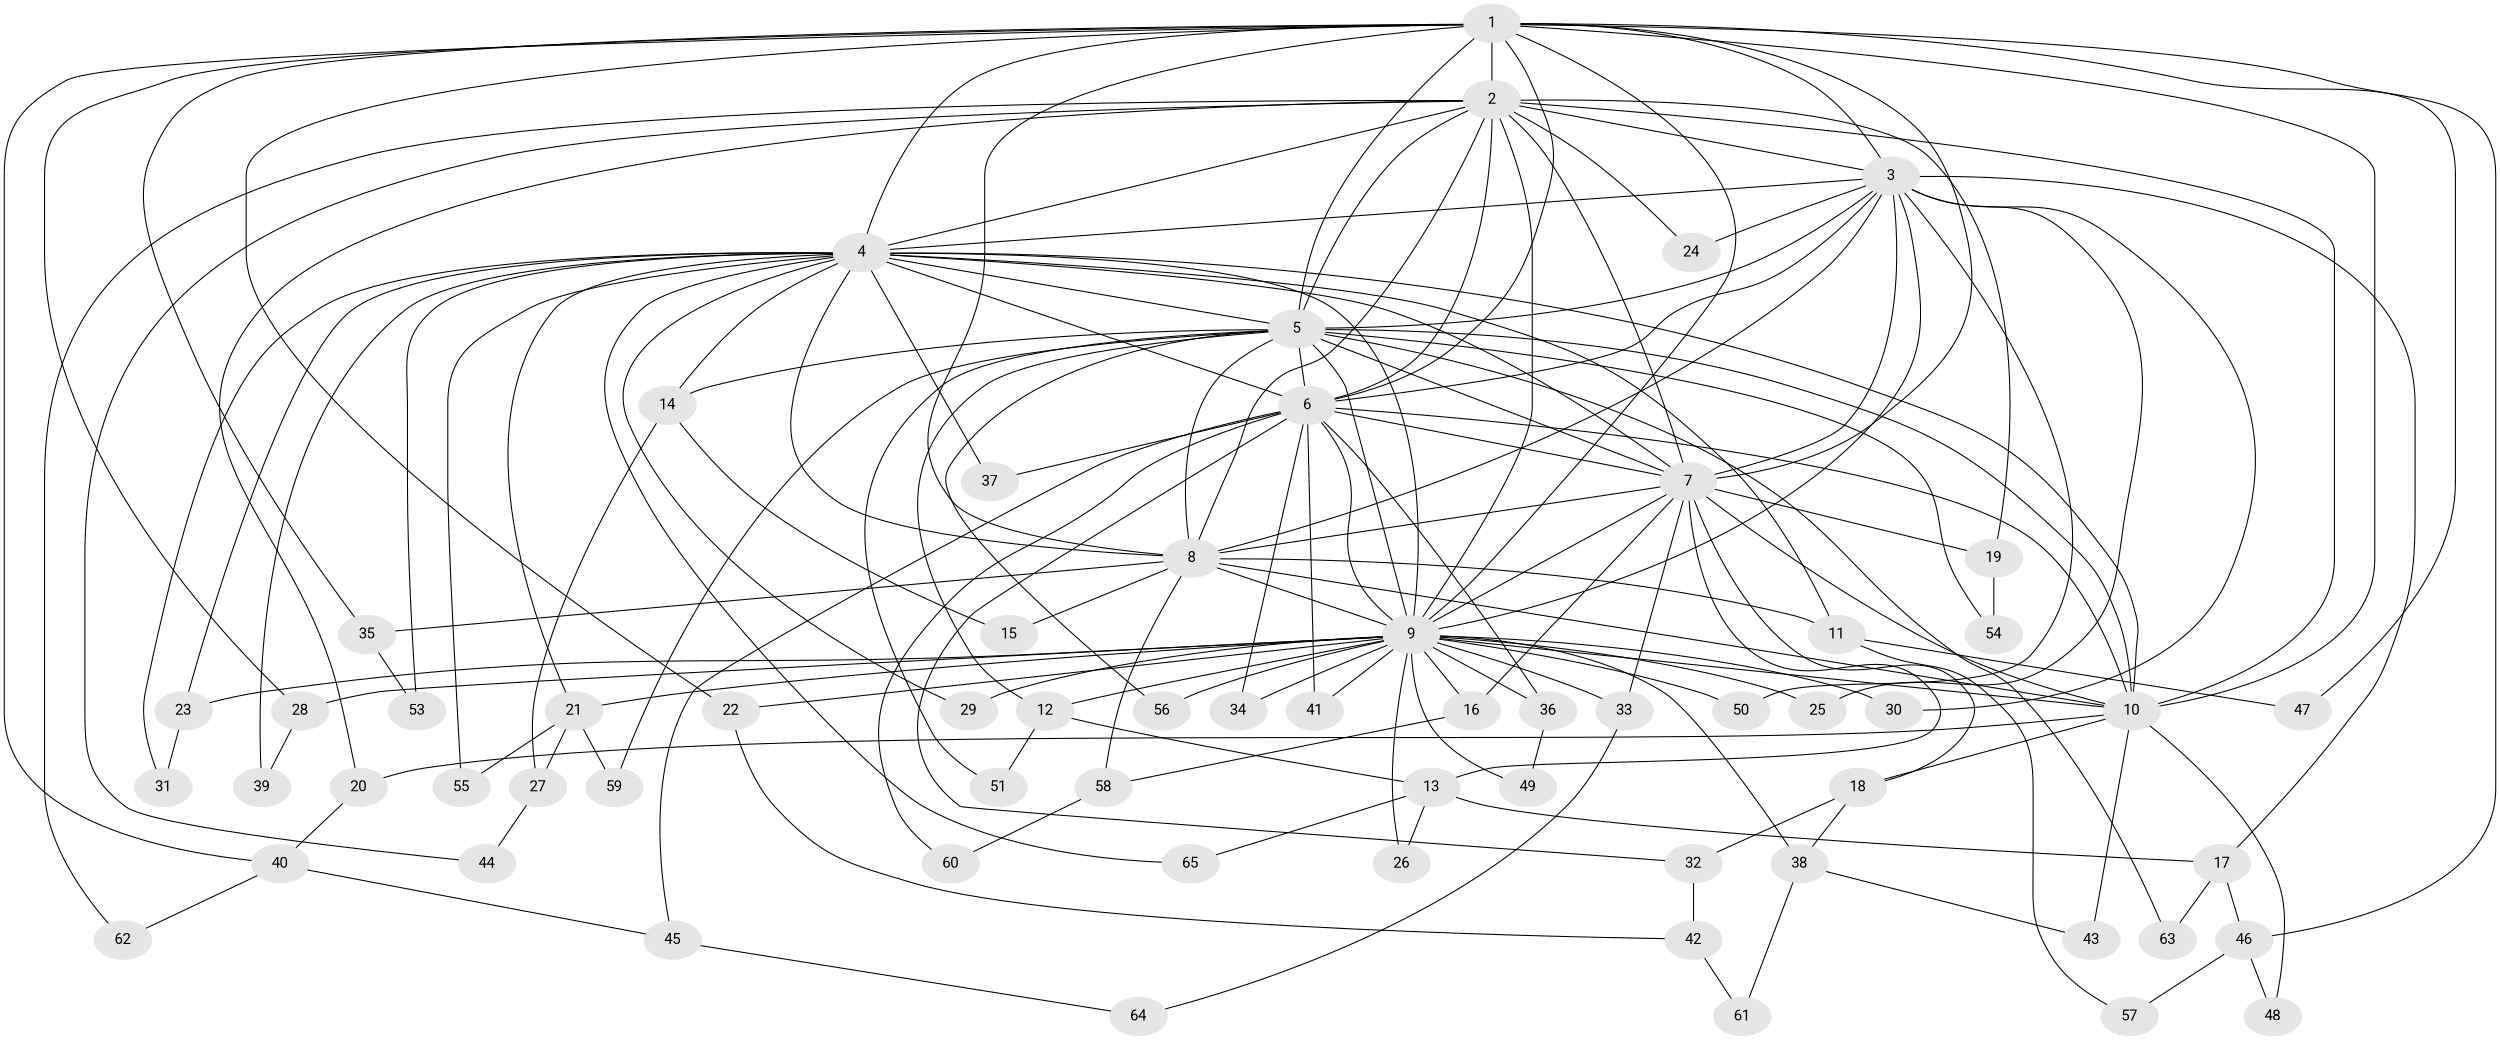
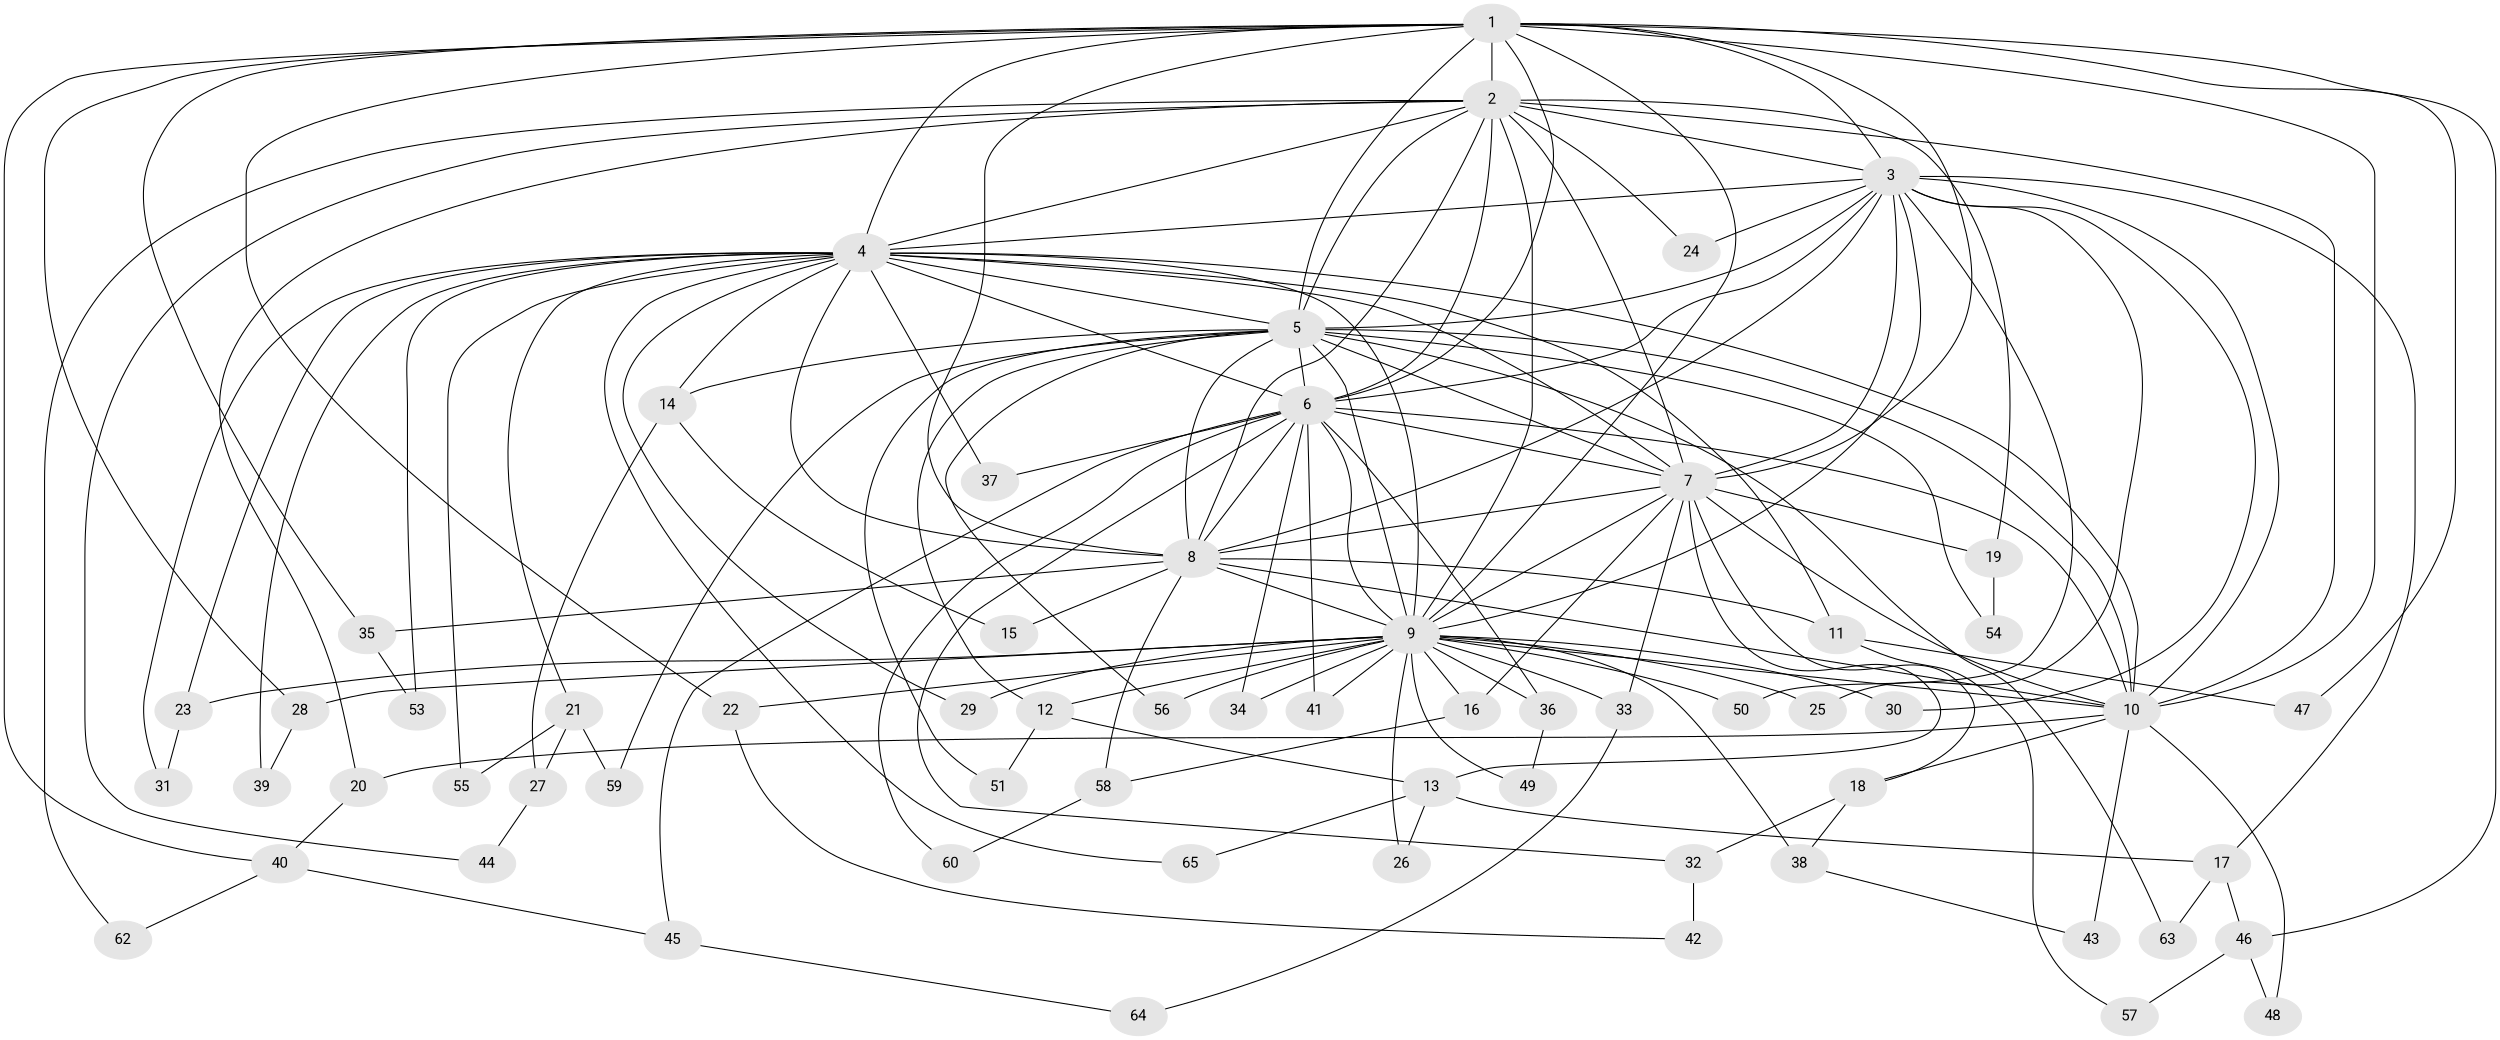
none -> (2249, 348)
none -> (1249, 482)
(992, 663) -> none
(1742, 1017) -> none
